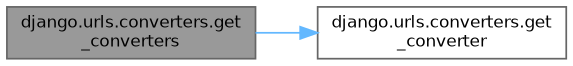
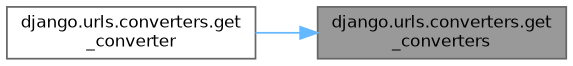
(278, 33) -> (278, 33)
